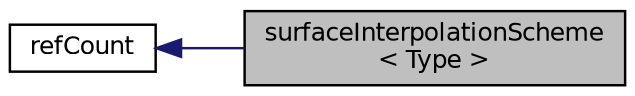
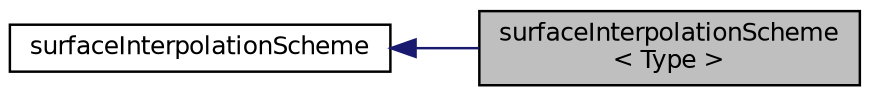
(83, 48) -> (200, 48)
